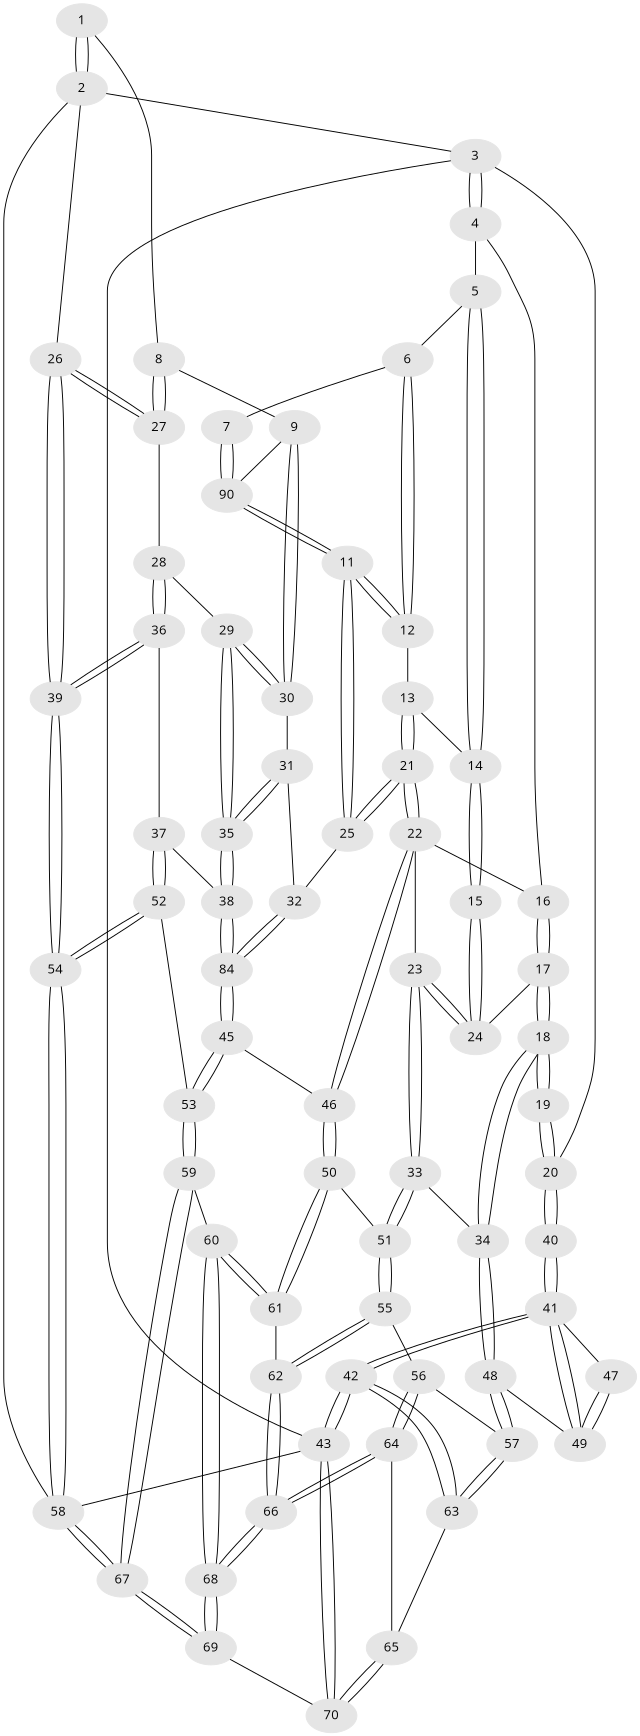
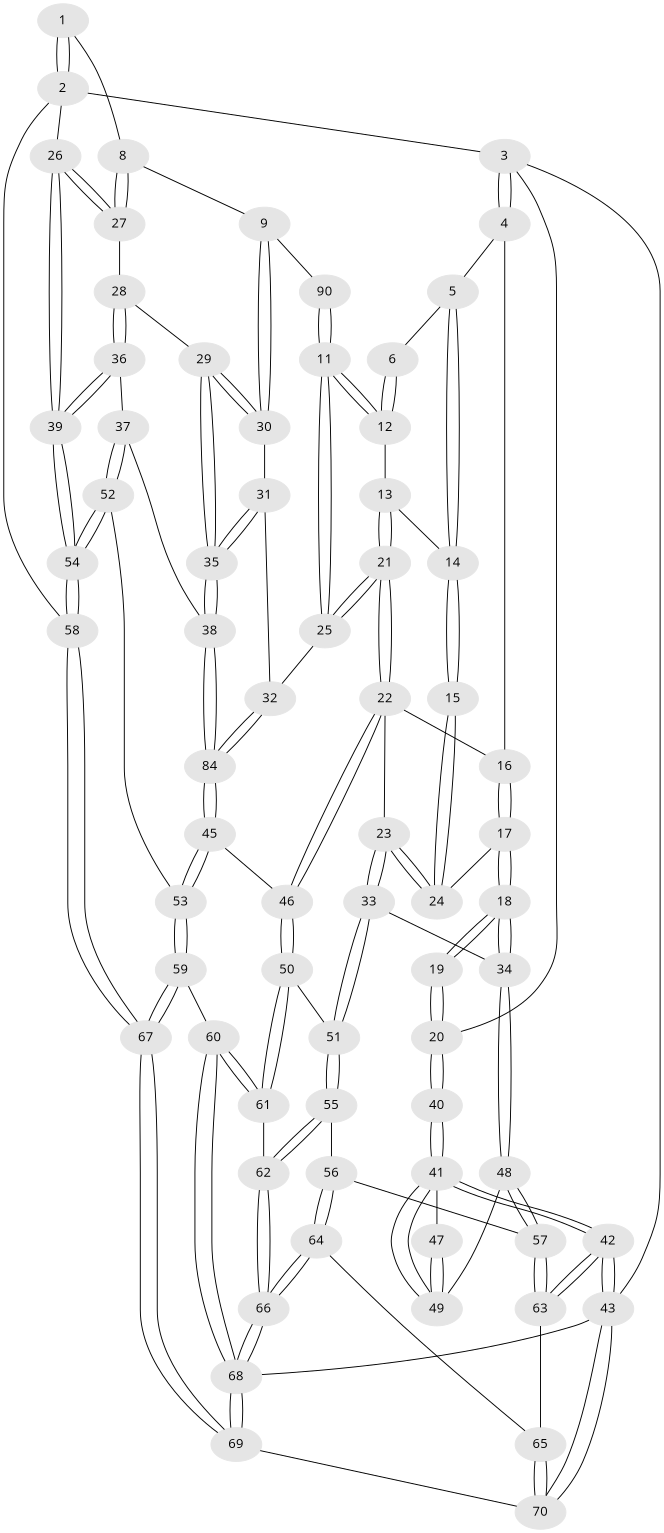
(227, 428) -> none
(191, 1478) -> (427, 1357)
